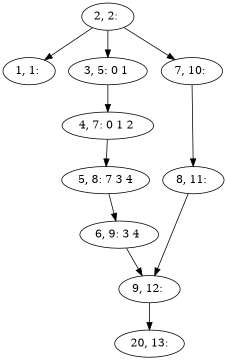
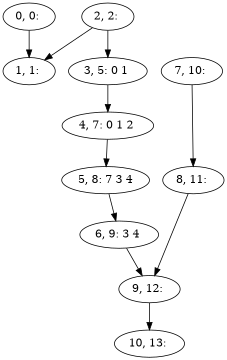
none -> (29, 17)
(146, 42) -> none
(149, 344) -> (149, 344)
